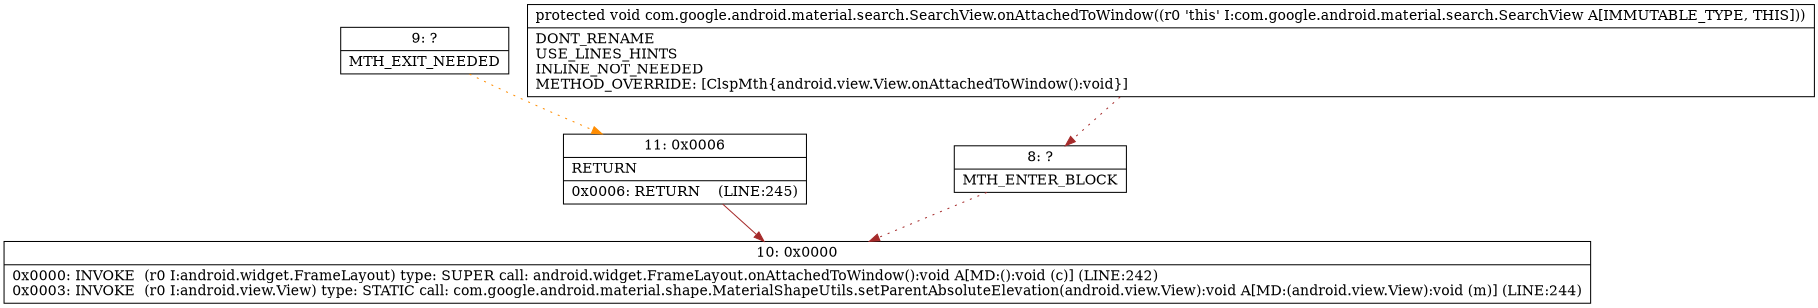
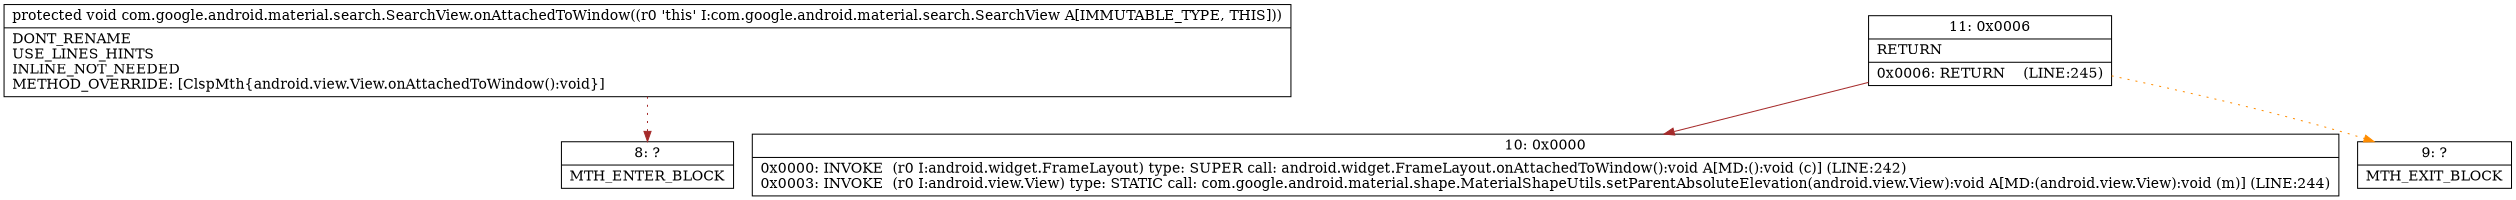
(425, 62) -> (2435, 176)
(531, 103) -> (2239, 105)
(933, 215) -> none
